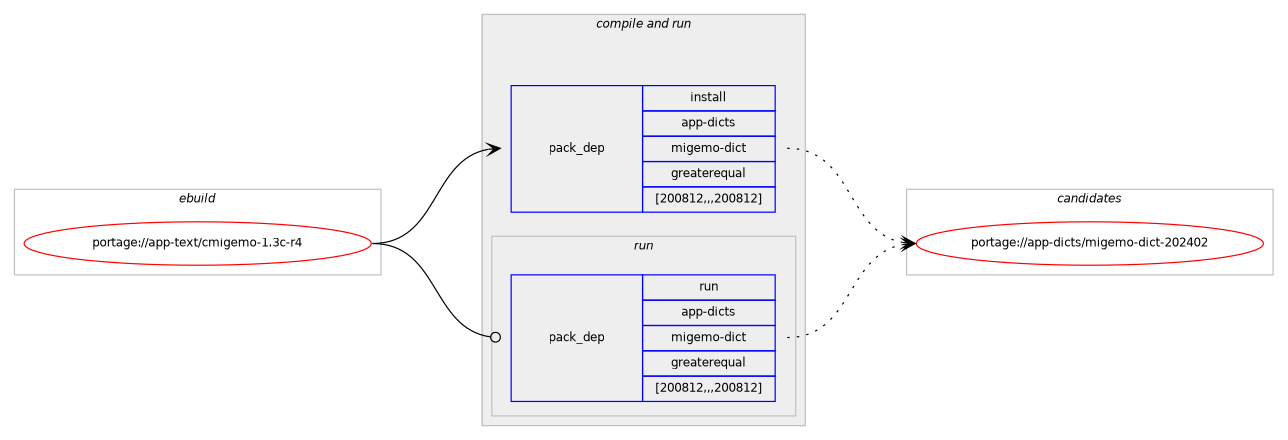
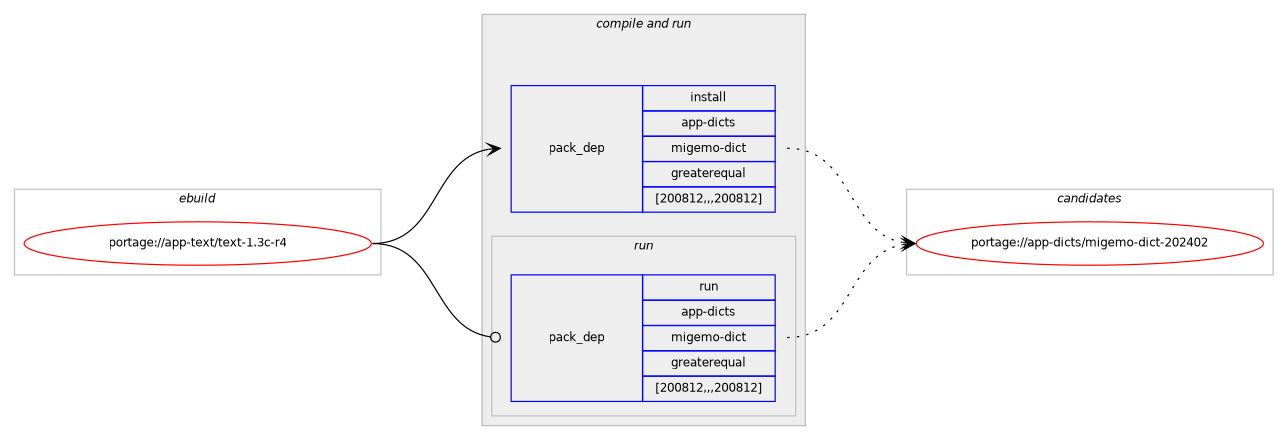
(198, 244) -> (198, 244)
